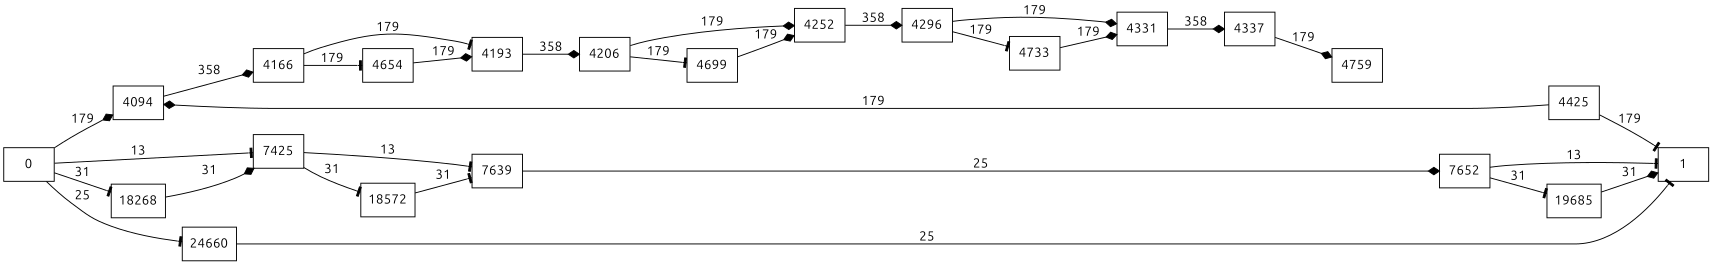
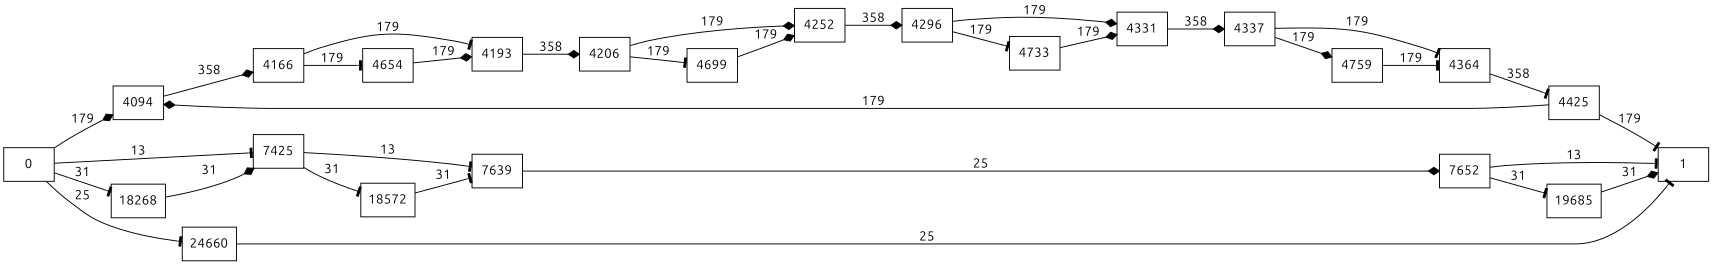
none -> (1465, 65)
